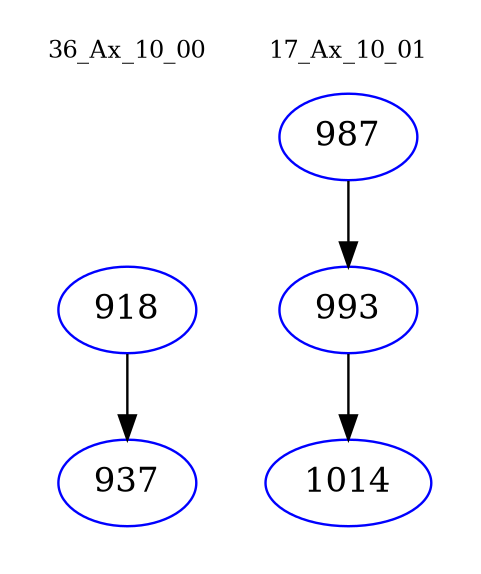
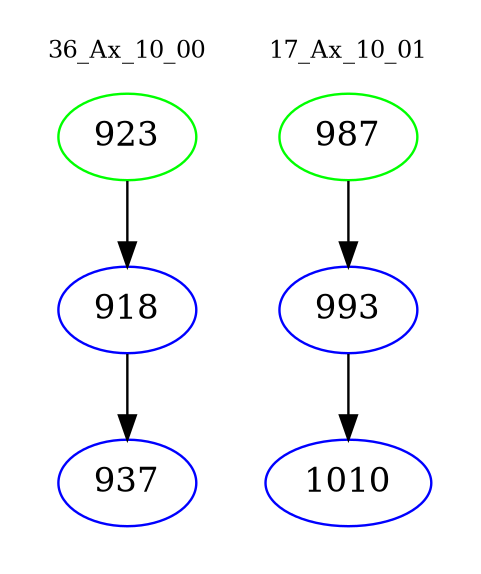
none -> (127, 137)
(348, 137) -> (348, 137)
(348, 483) -> (348, 483)
